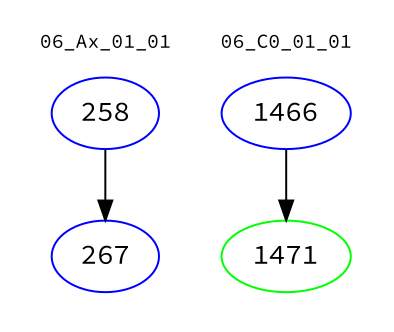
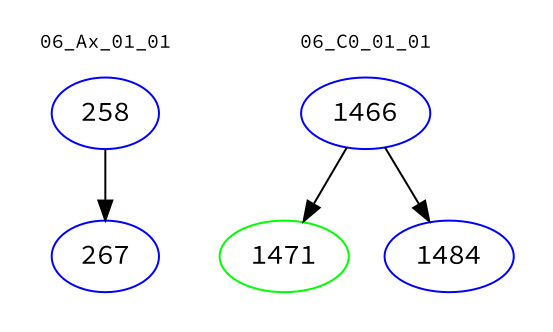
none -> (449, 256)
